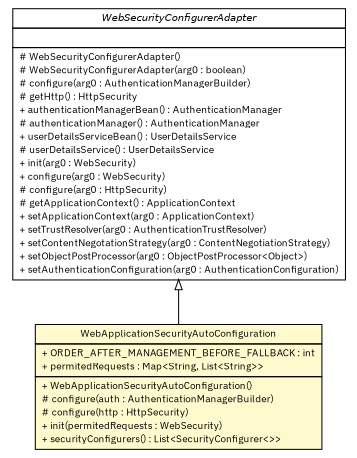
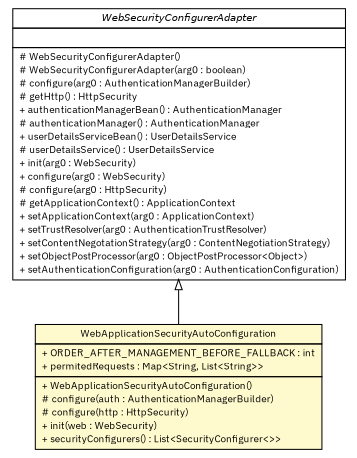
(132, 426) -> (100, 426)
